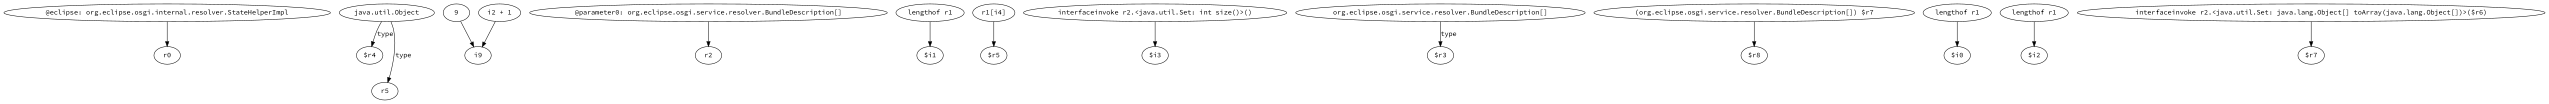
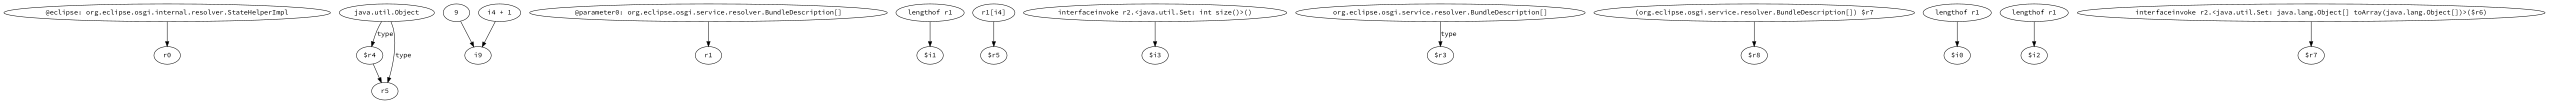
(500, 13) -> (500, 13)
(708, 55) -> (708, 55)
none -> (376, 71)
